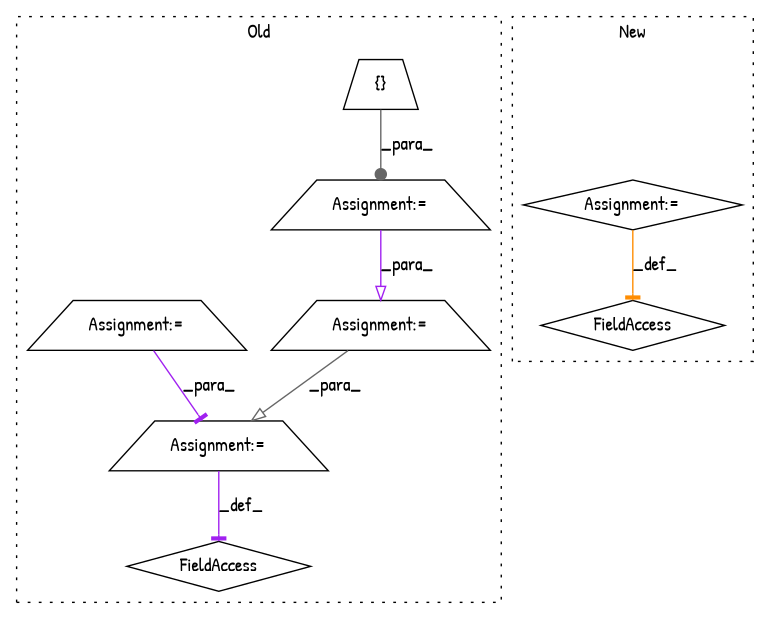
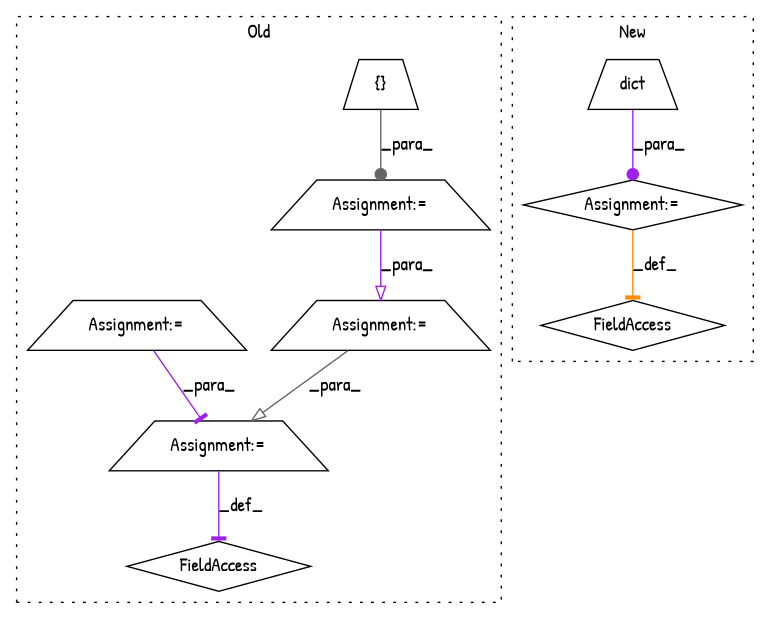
none -> (633, 84)
